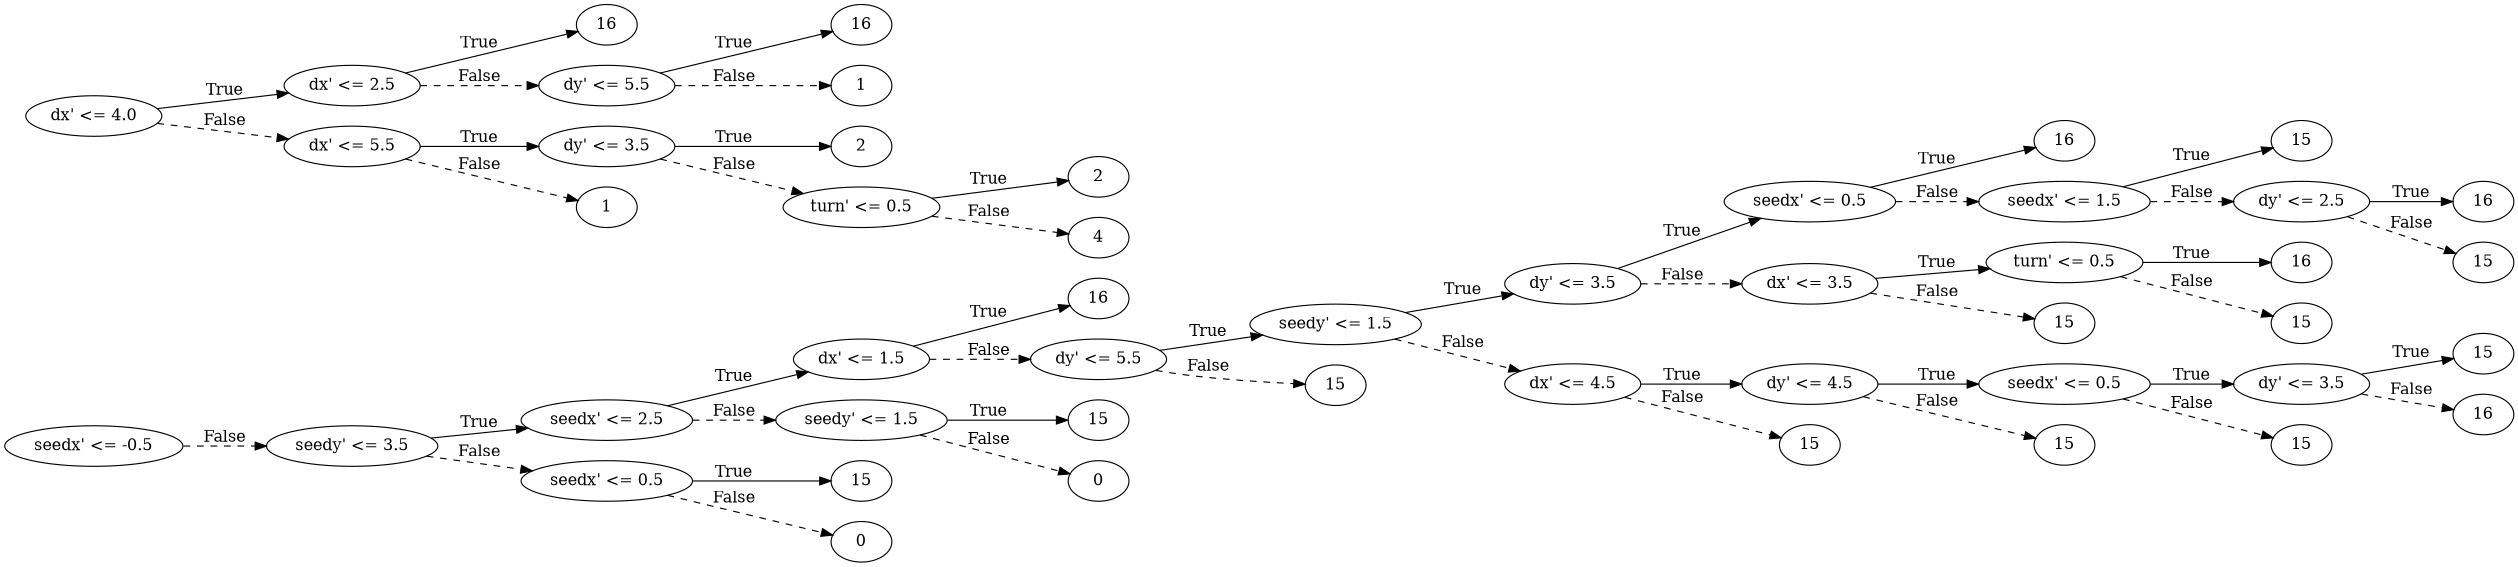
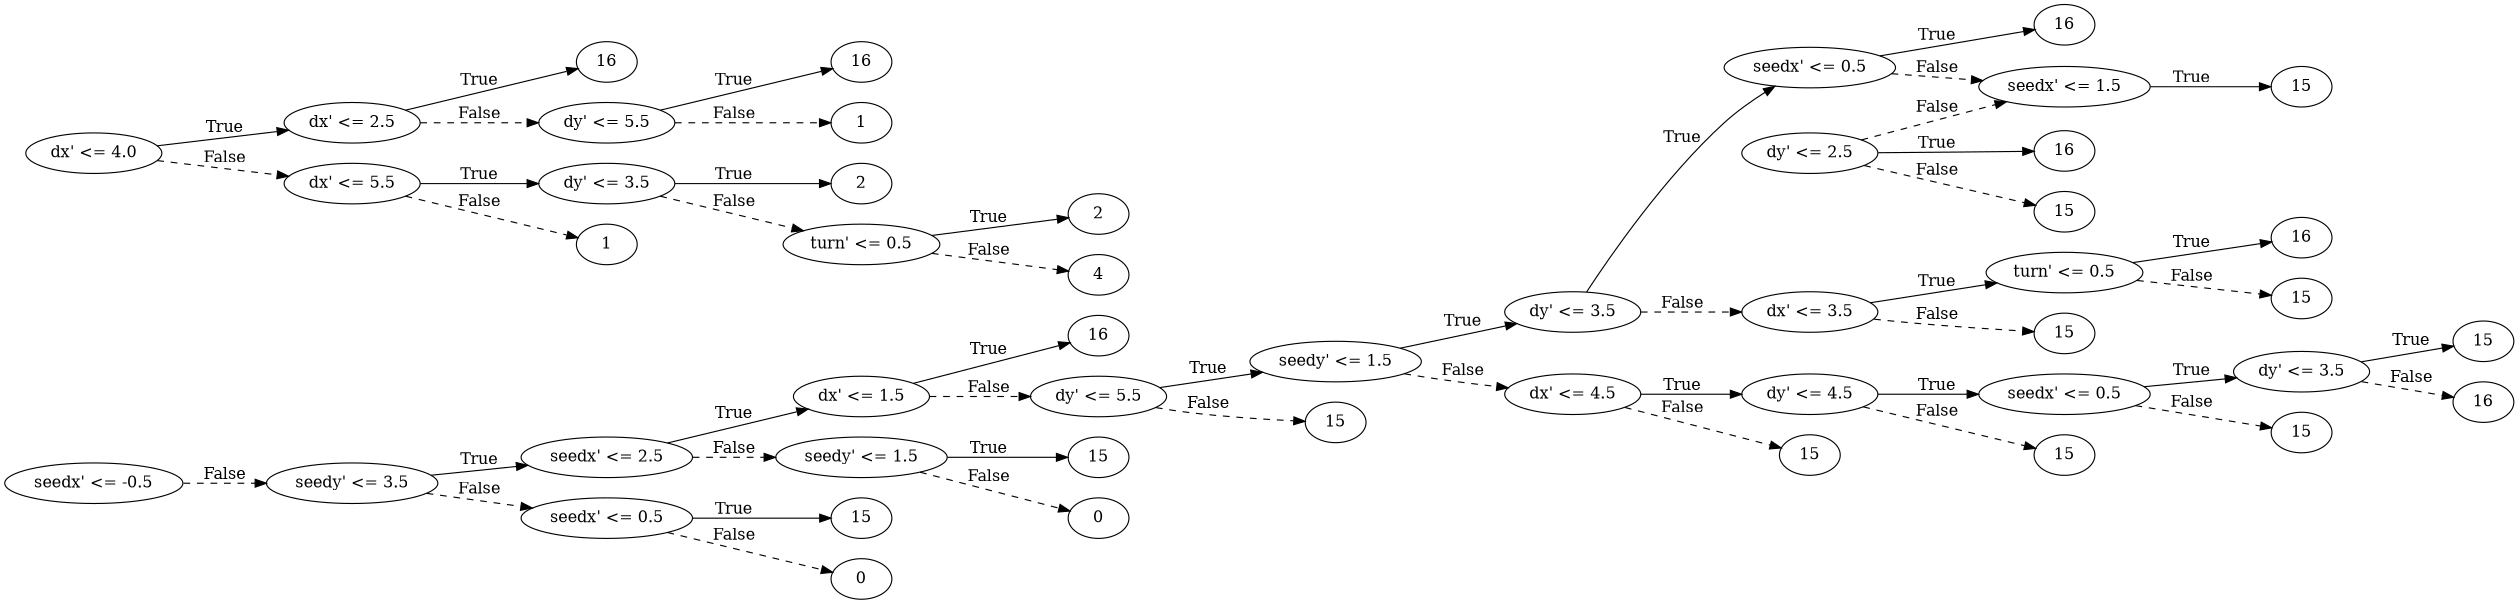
(2186, 202) -> (1928, 122)
